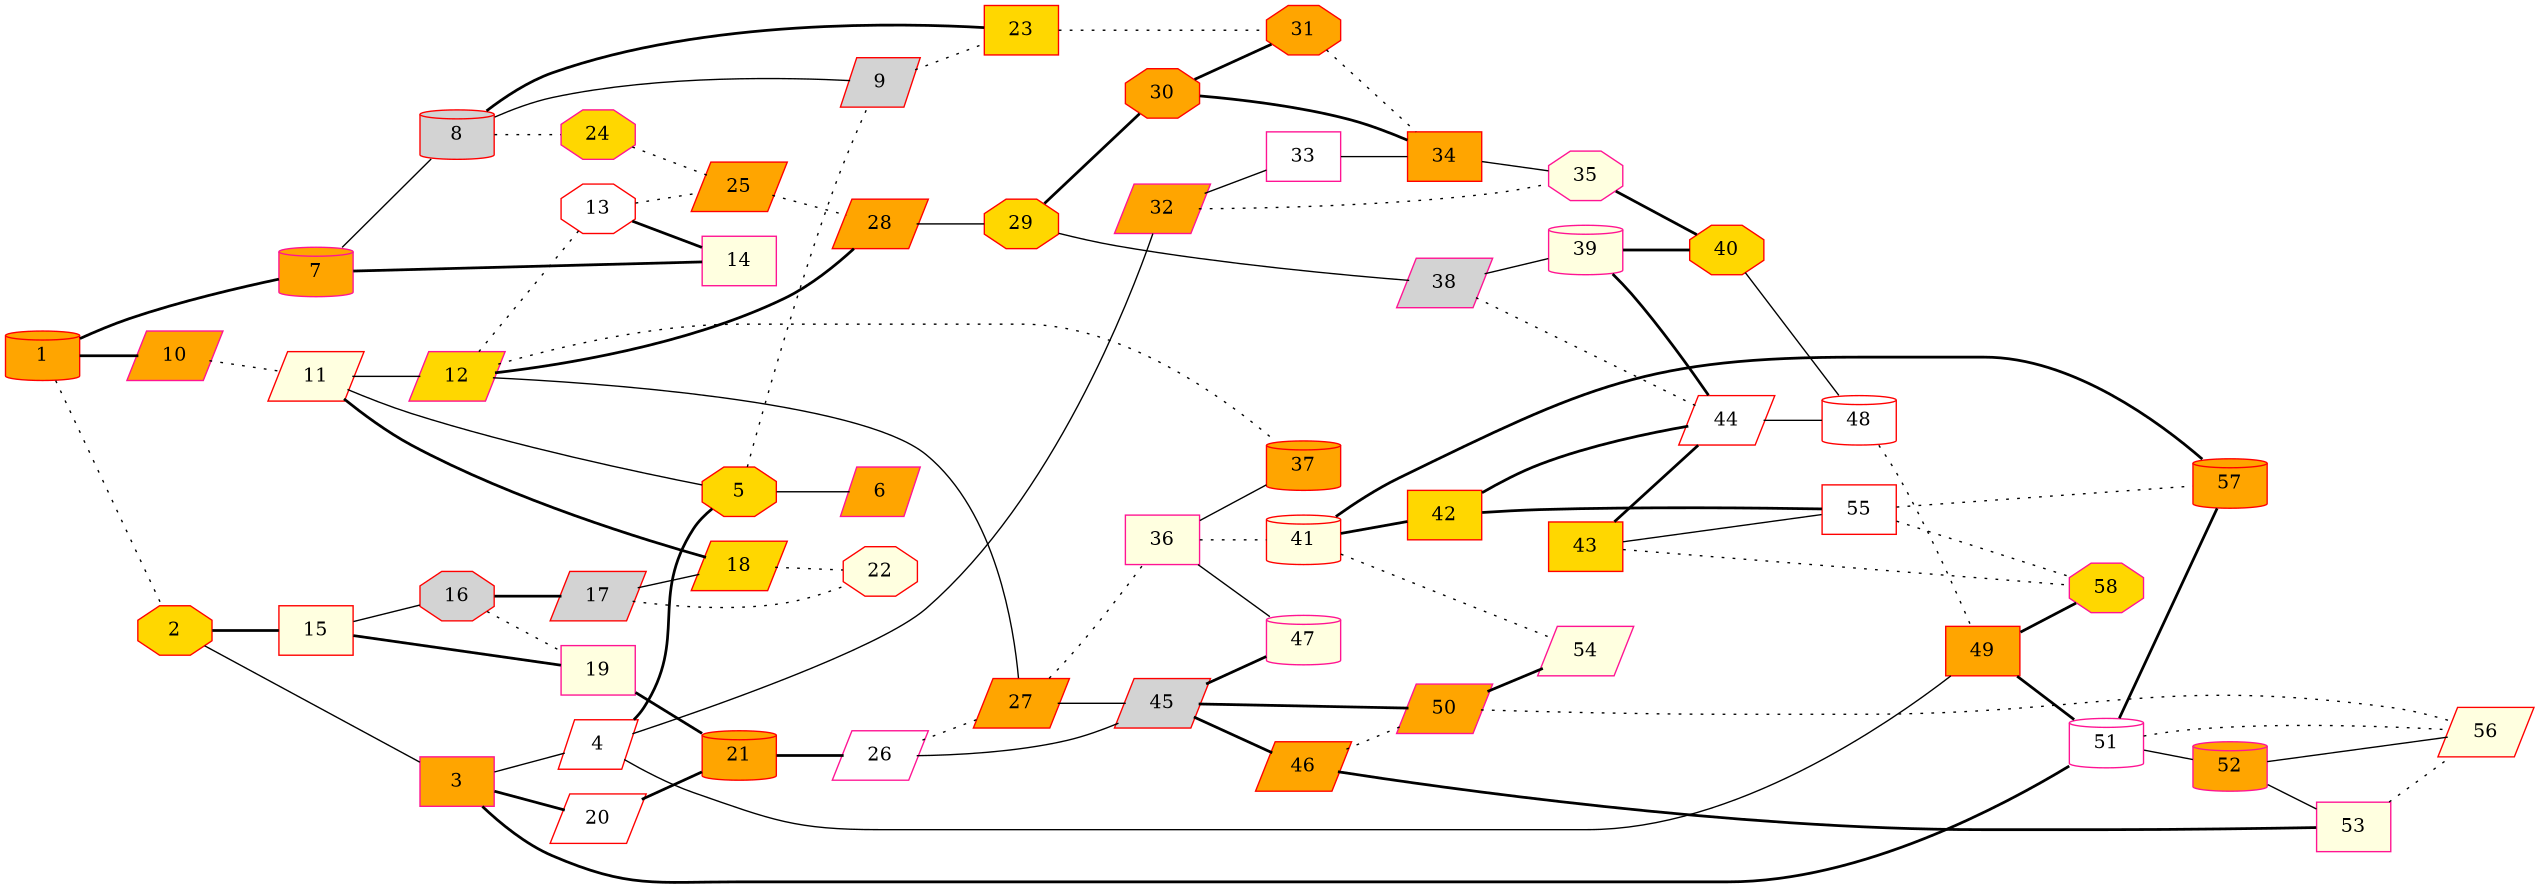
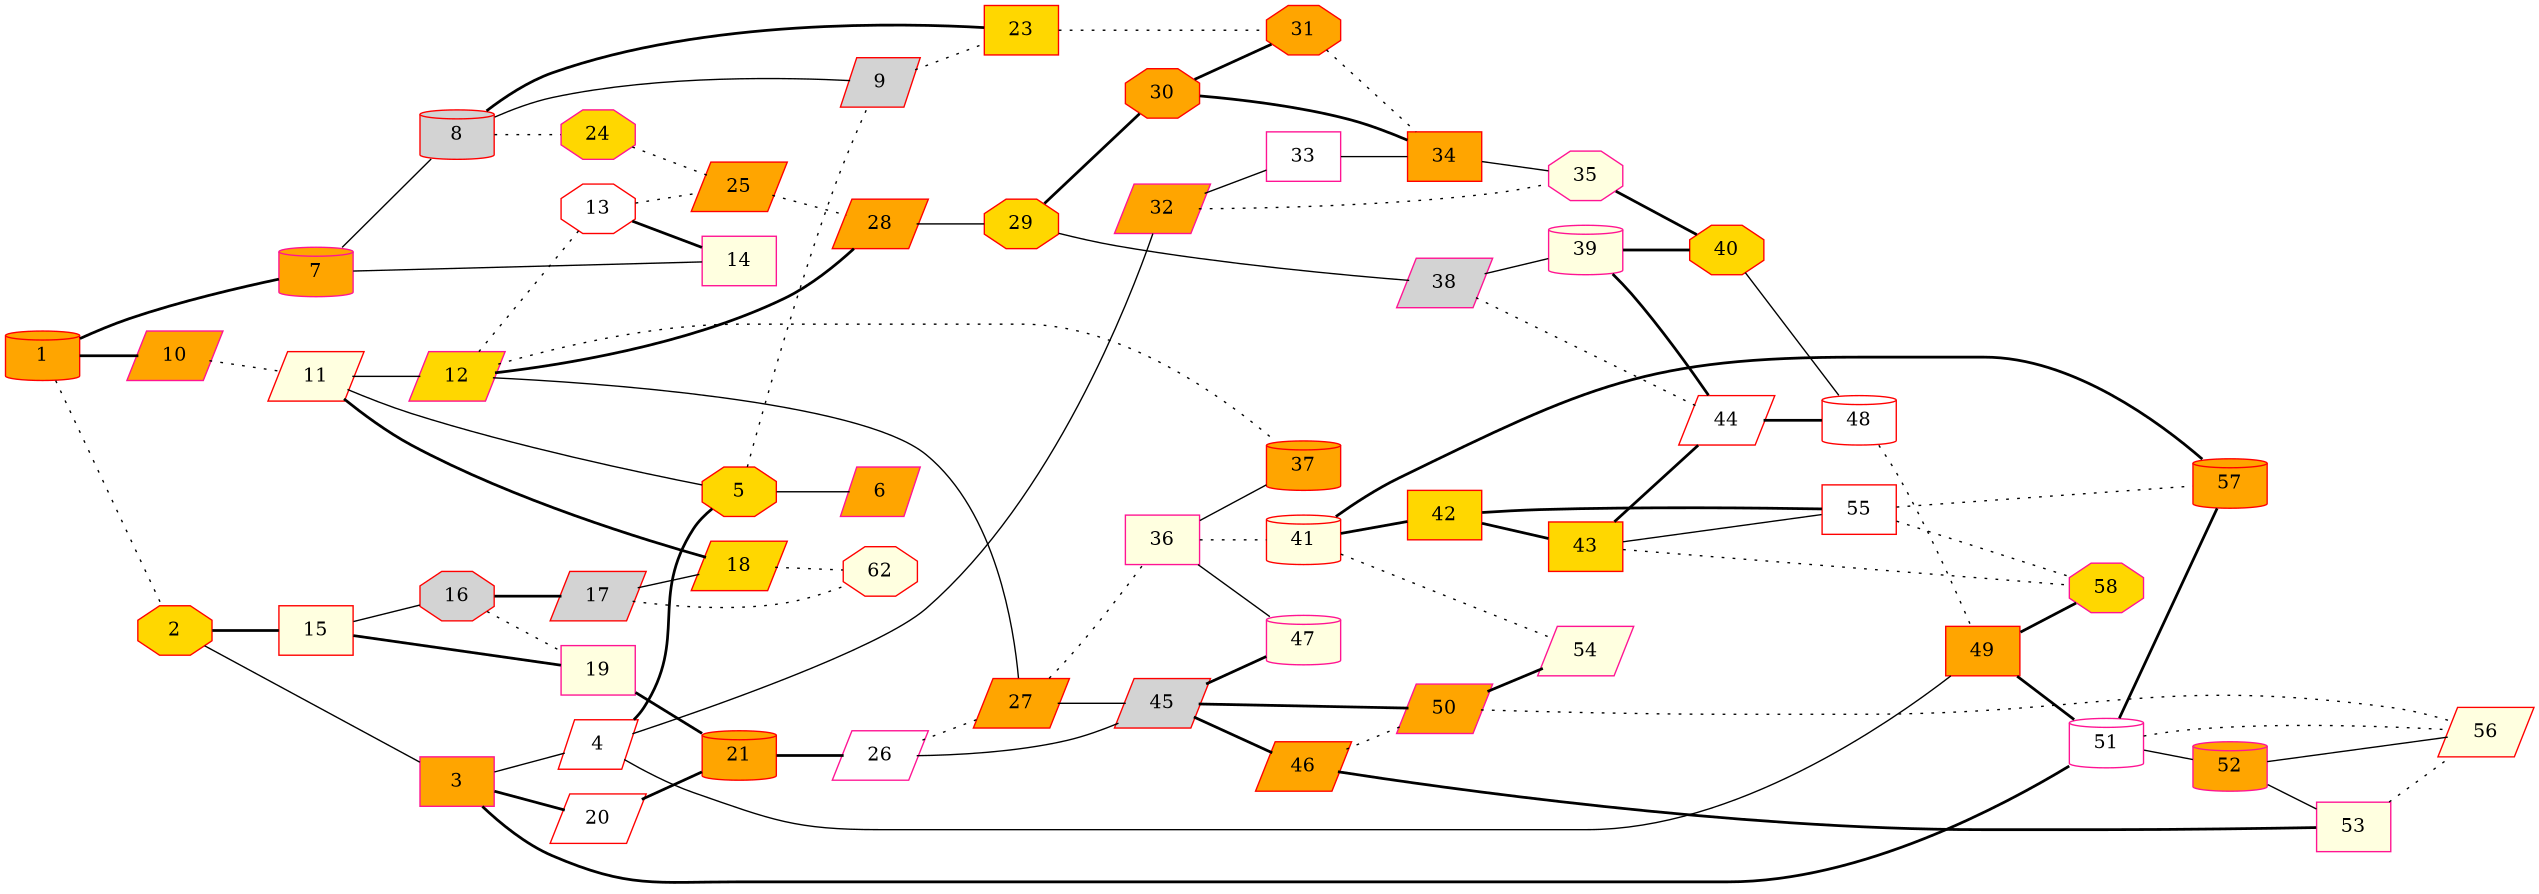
(528, 266) -> (528, 266)
(1793, 420) -> (1793, 420)
(1582, 450) -> (1515, 531)
(880, 571) -> (880, 571)
